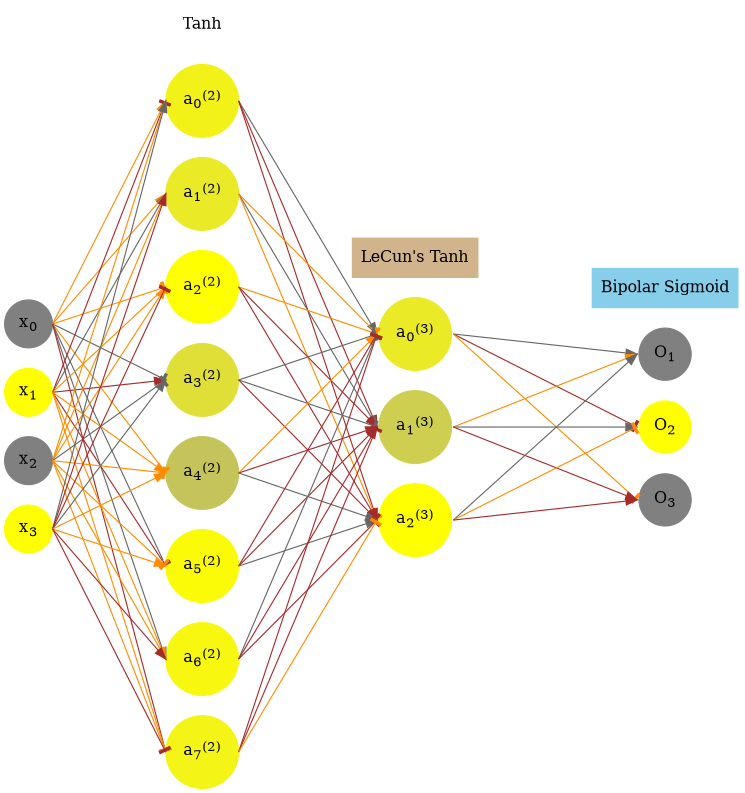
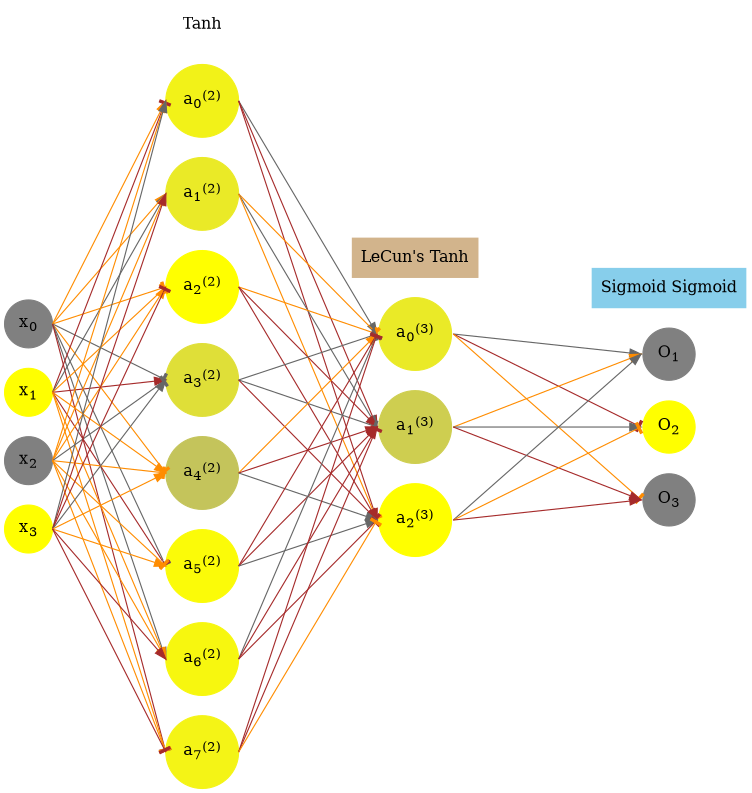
(665, 288) -> (669, 288)
